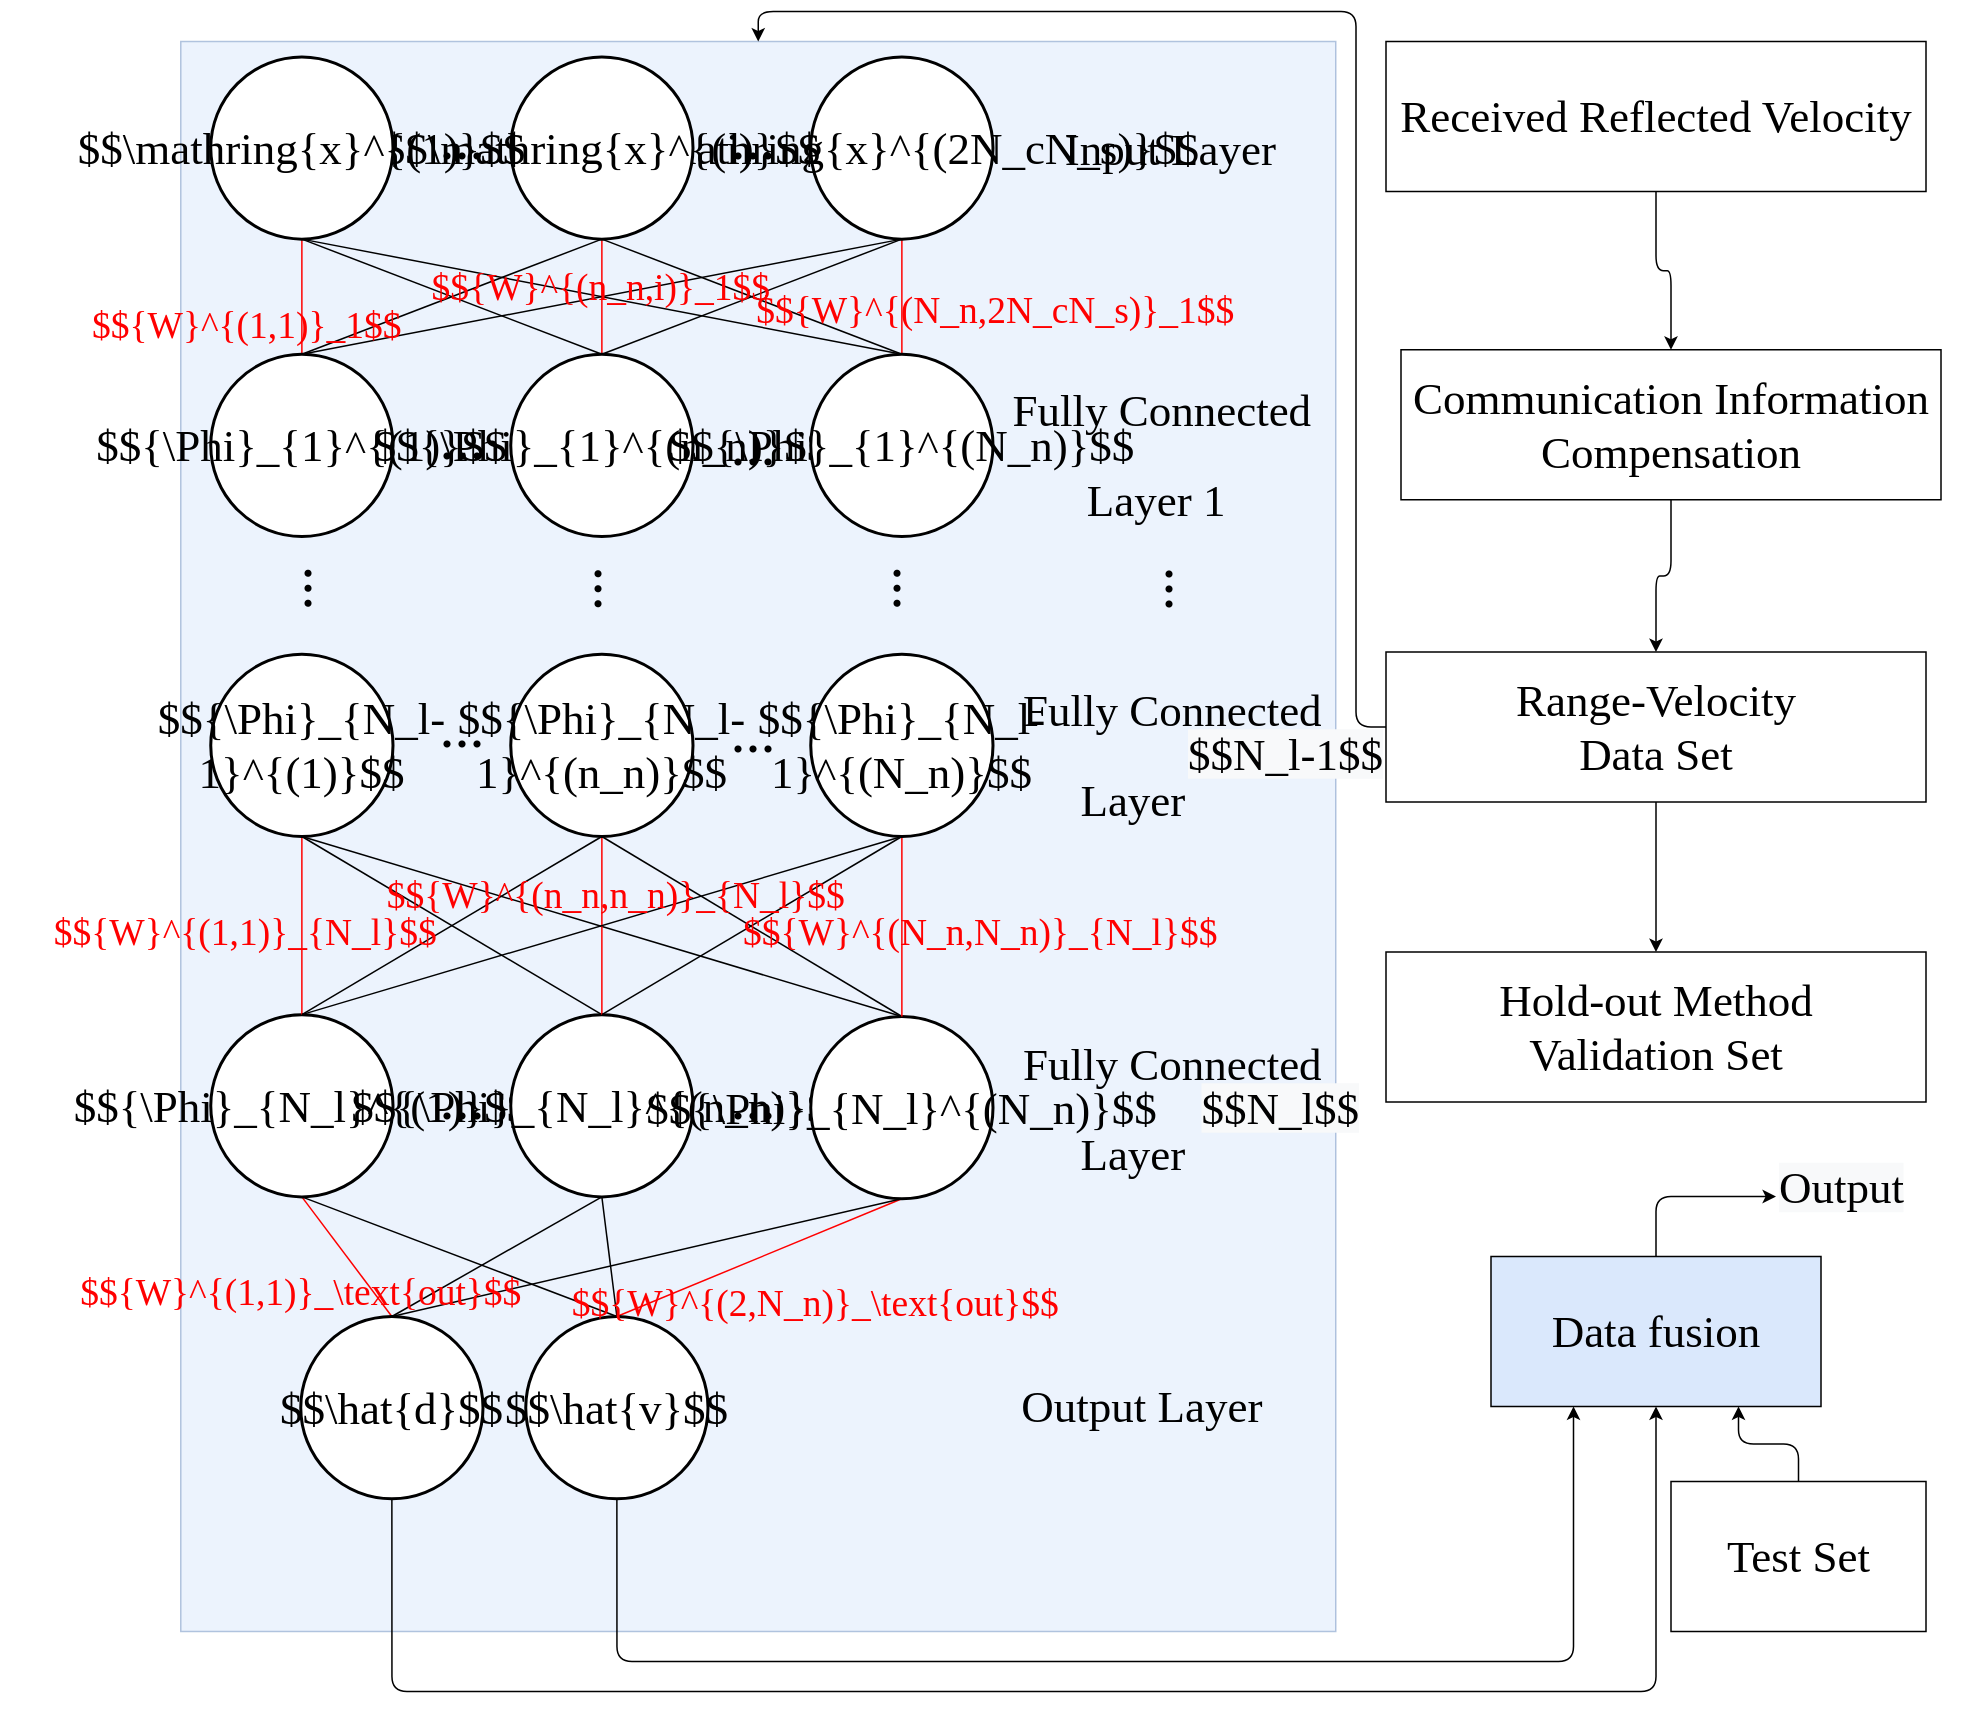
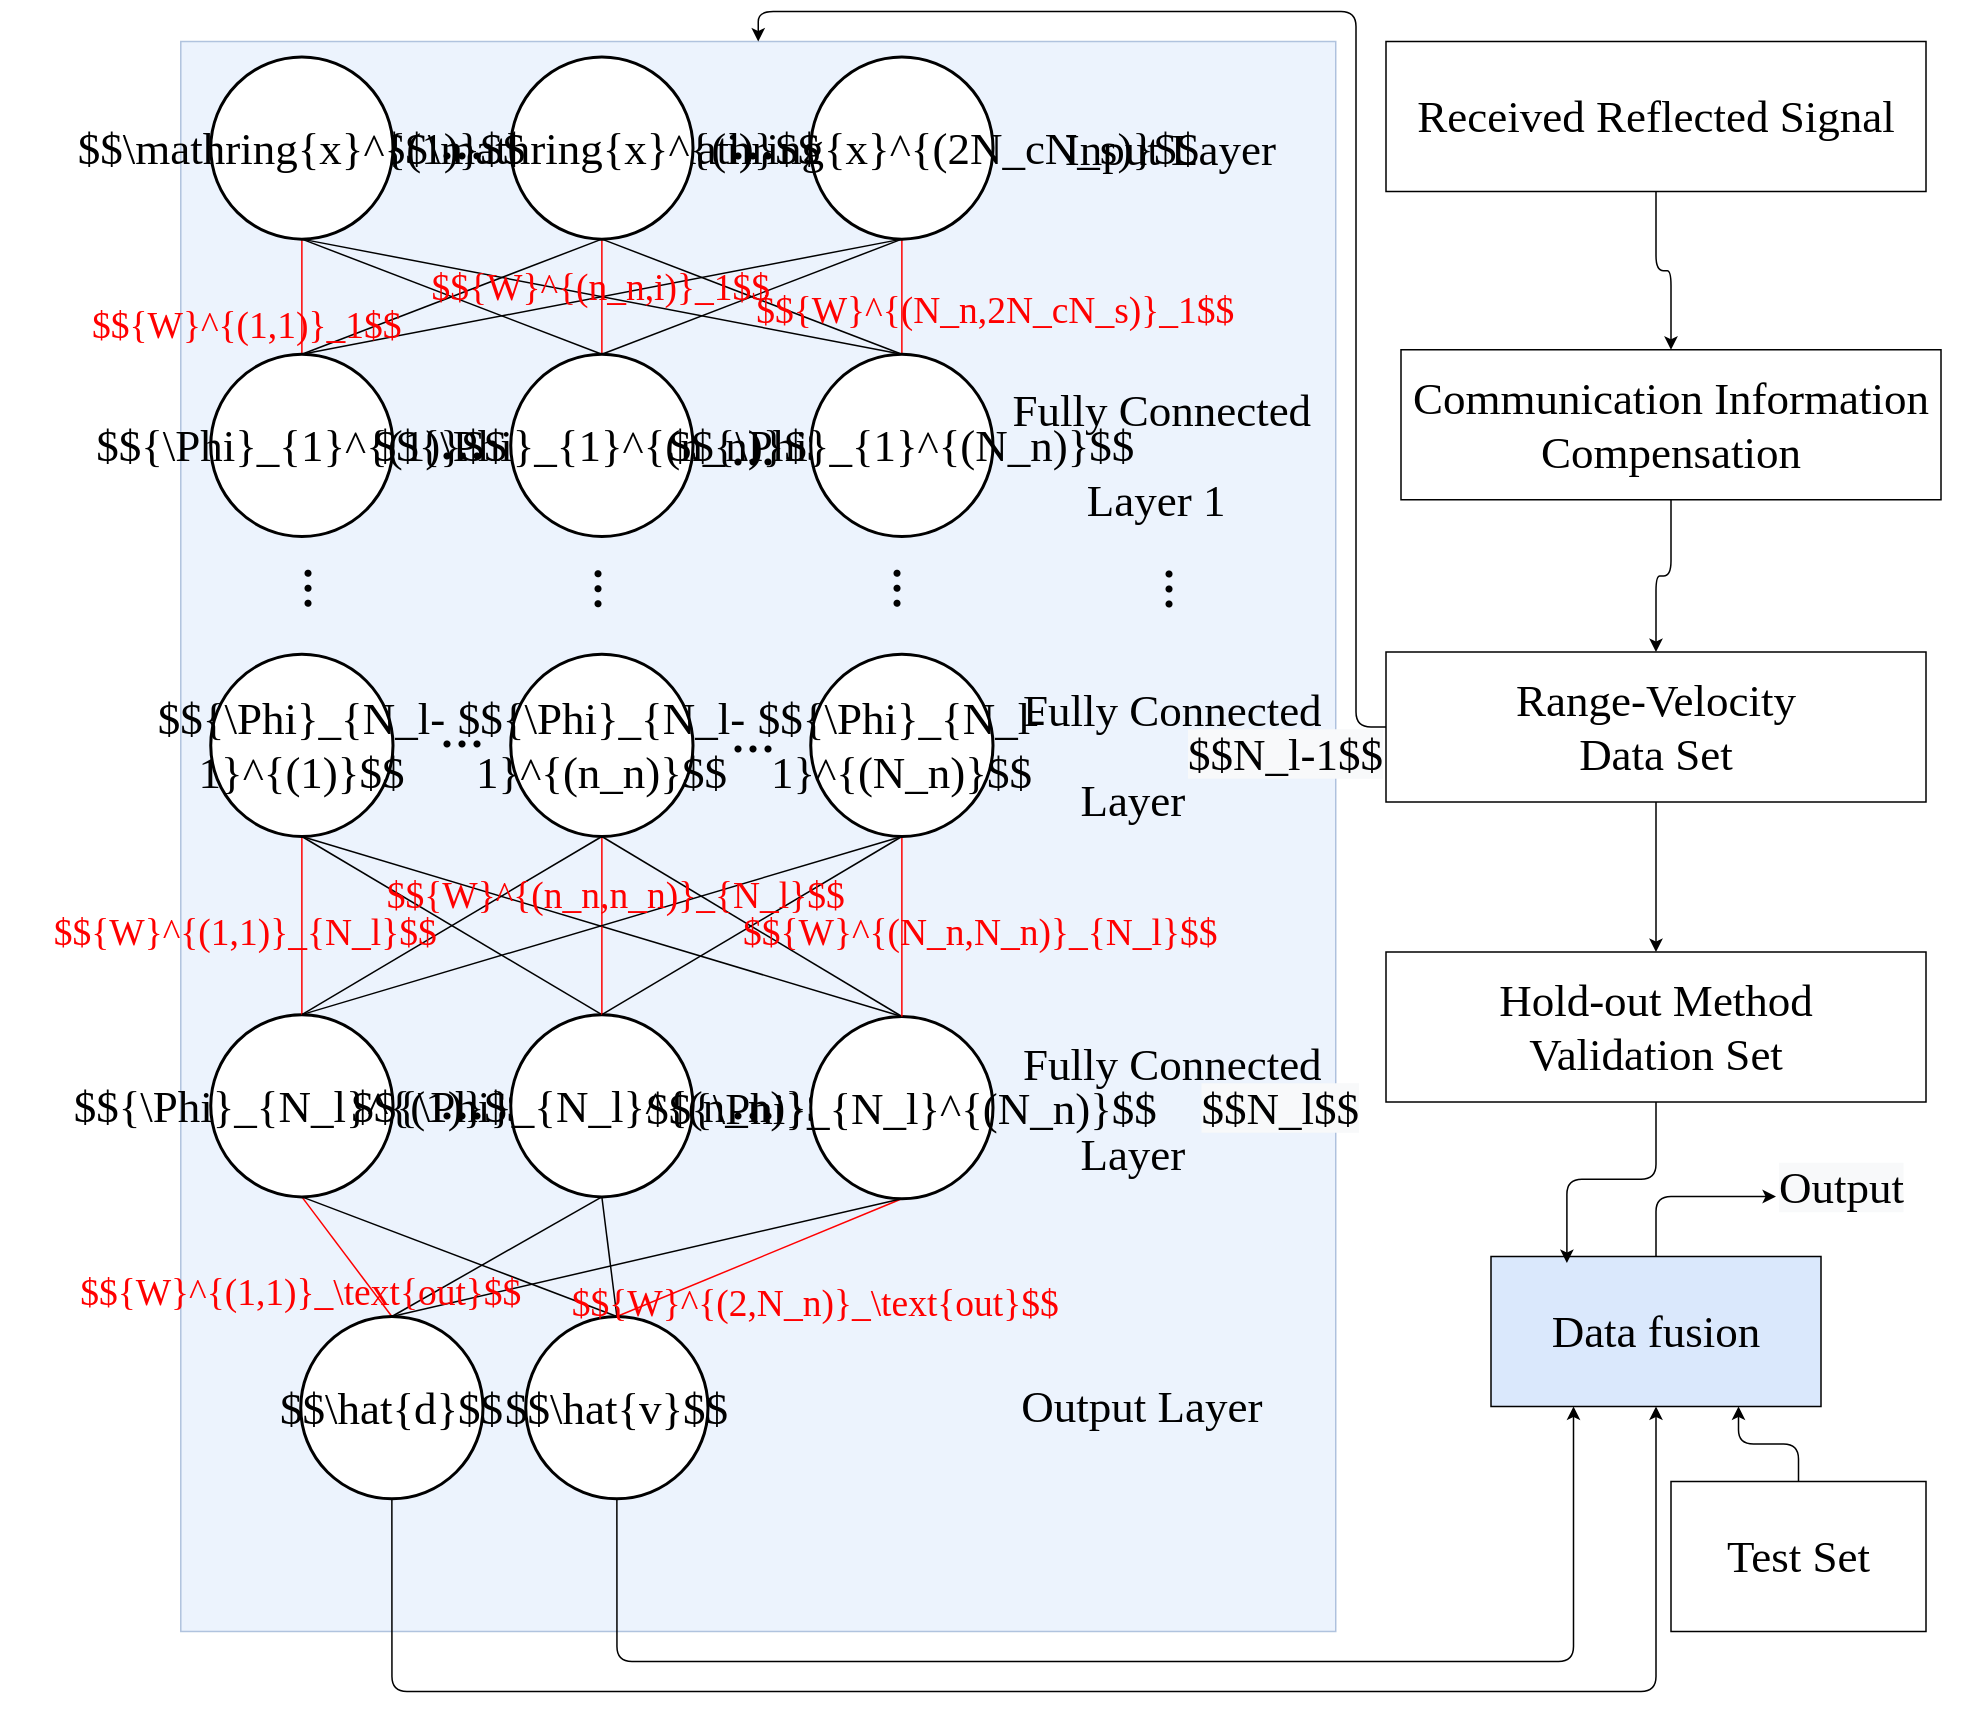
(1657, 116) -> (1657, 116)
none -> (1613, 1179)
